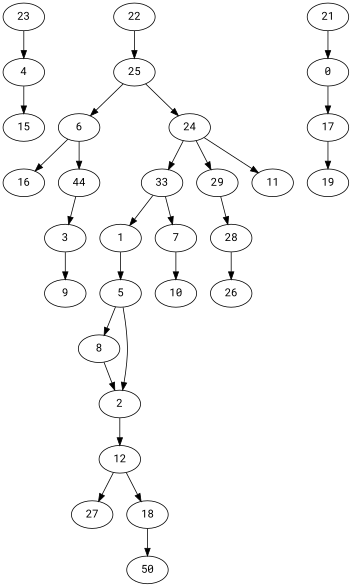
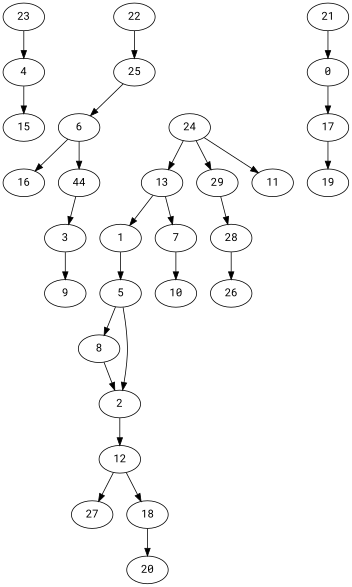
(159, 97) -> none
(162, 183) -> (162, 183)
(147, 570) -> (147, 570)
